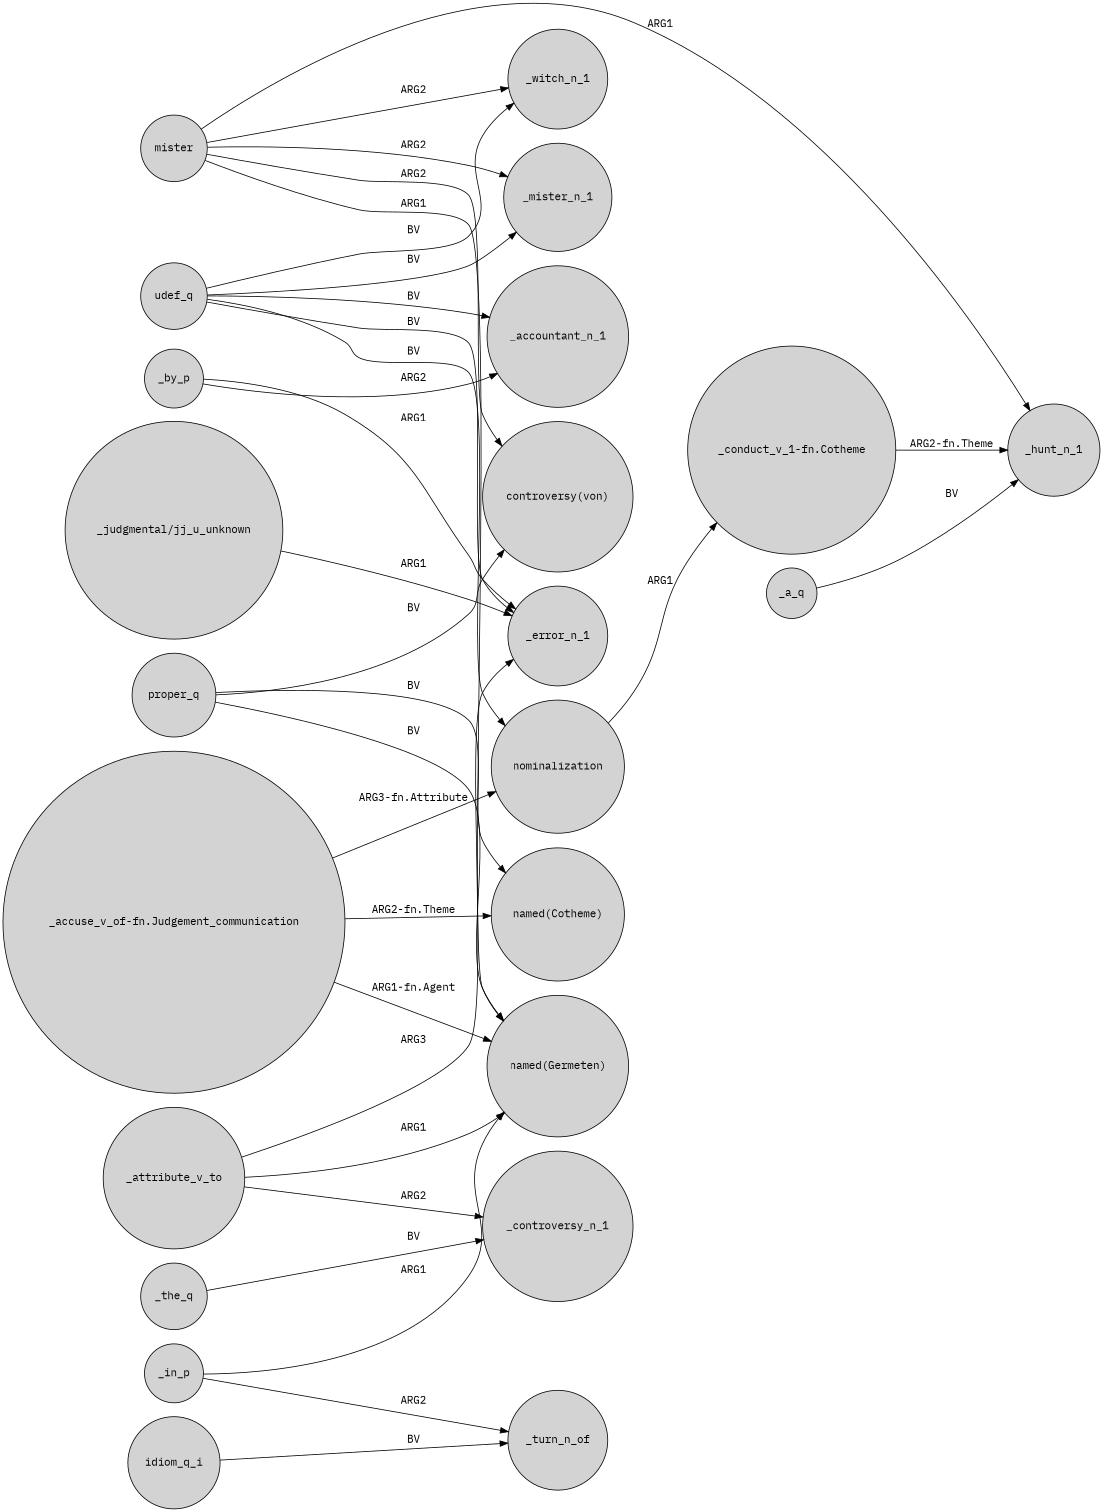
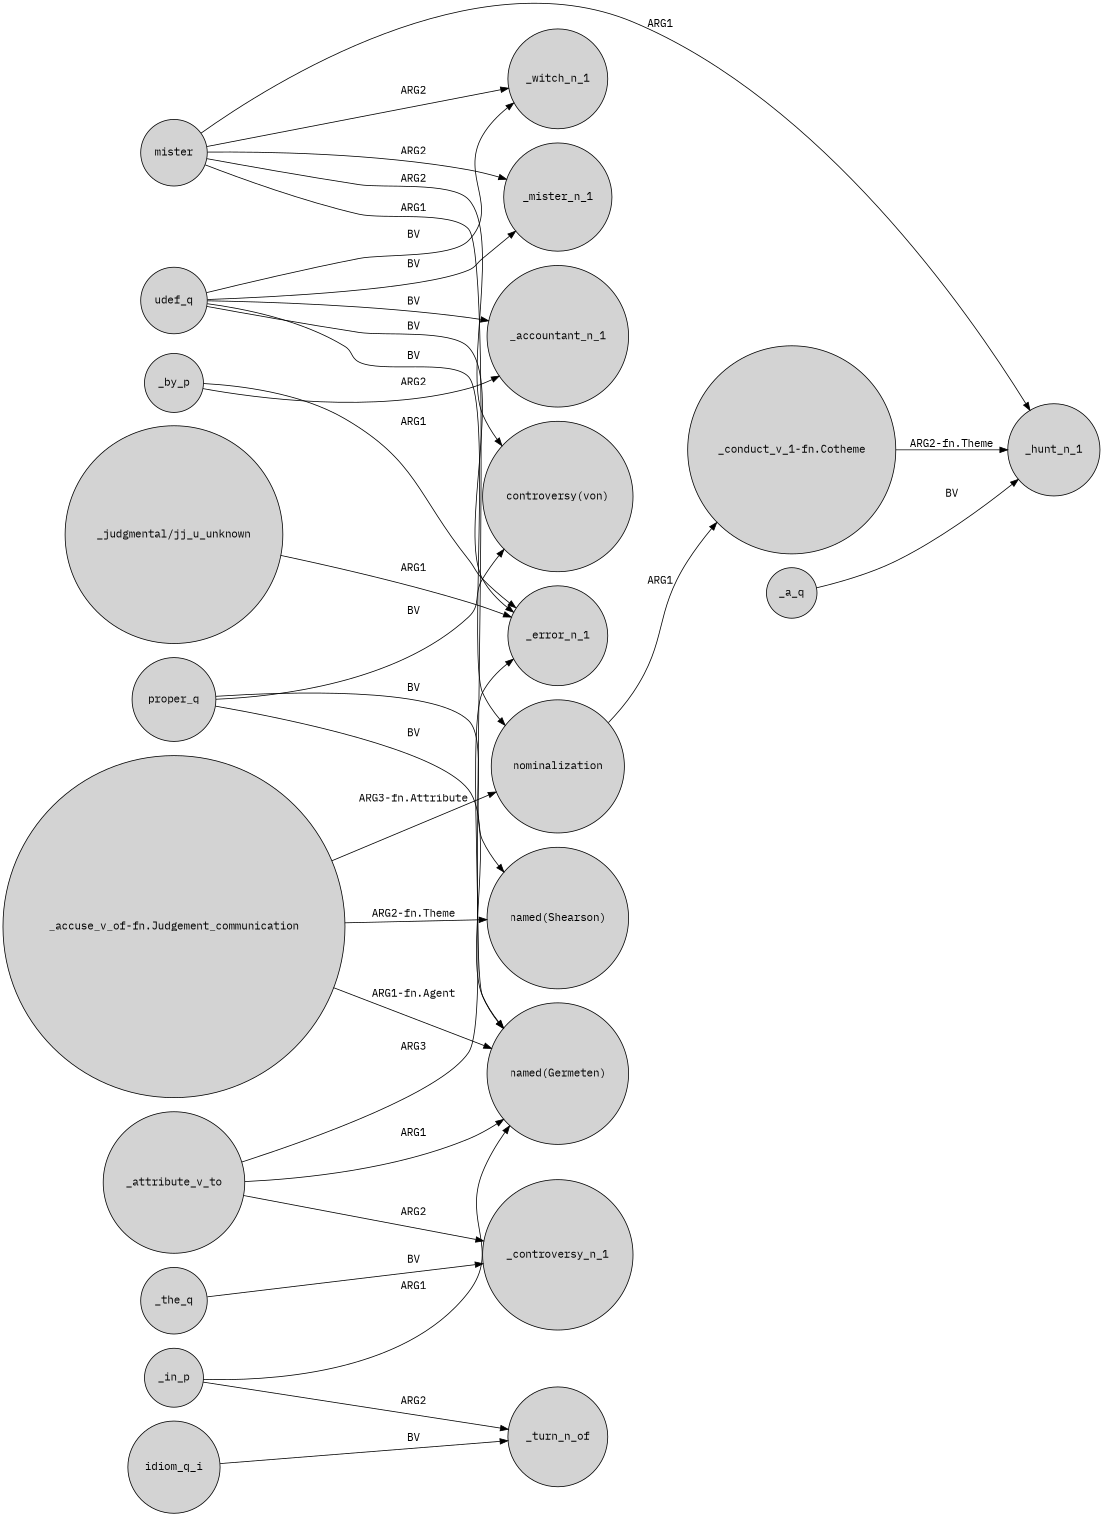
(558, 914) -> (558, 918)
